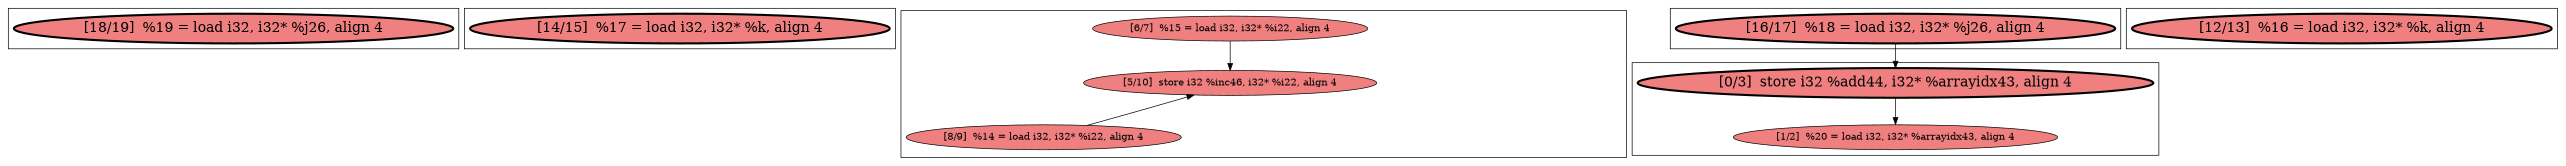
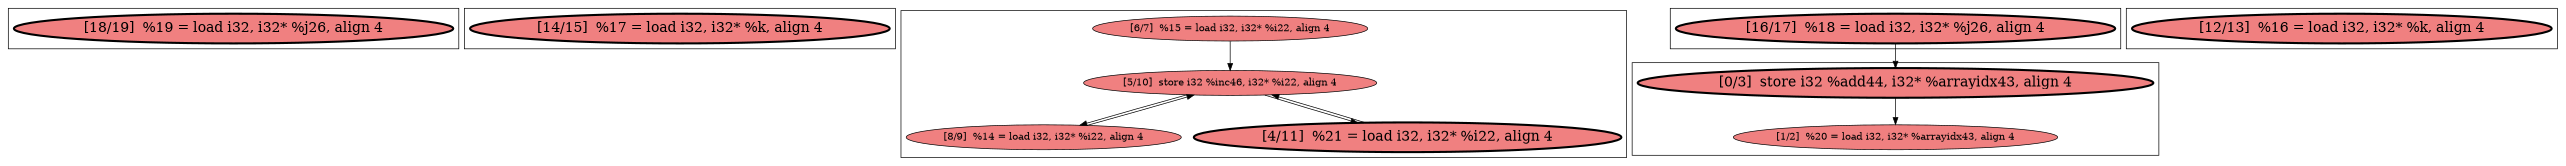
none -> (1137, 109)
none -> (1408, 137)
